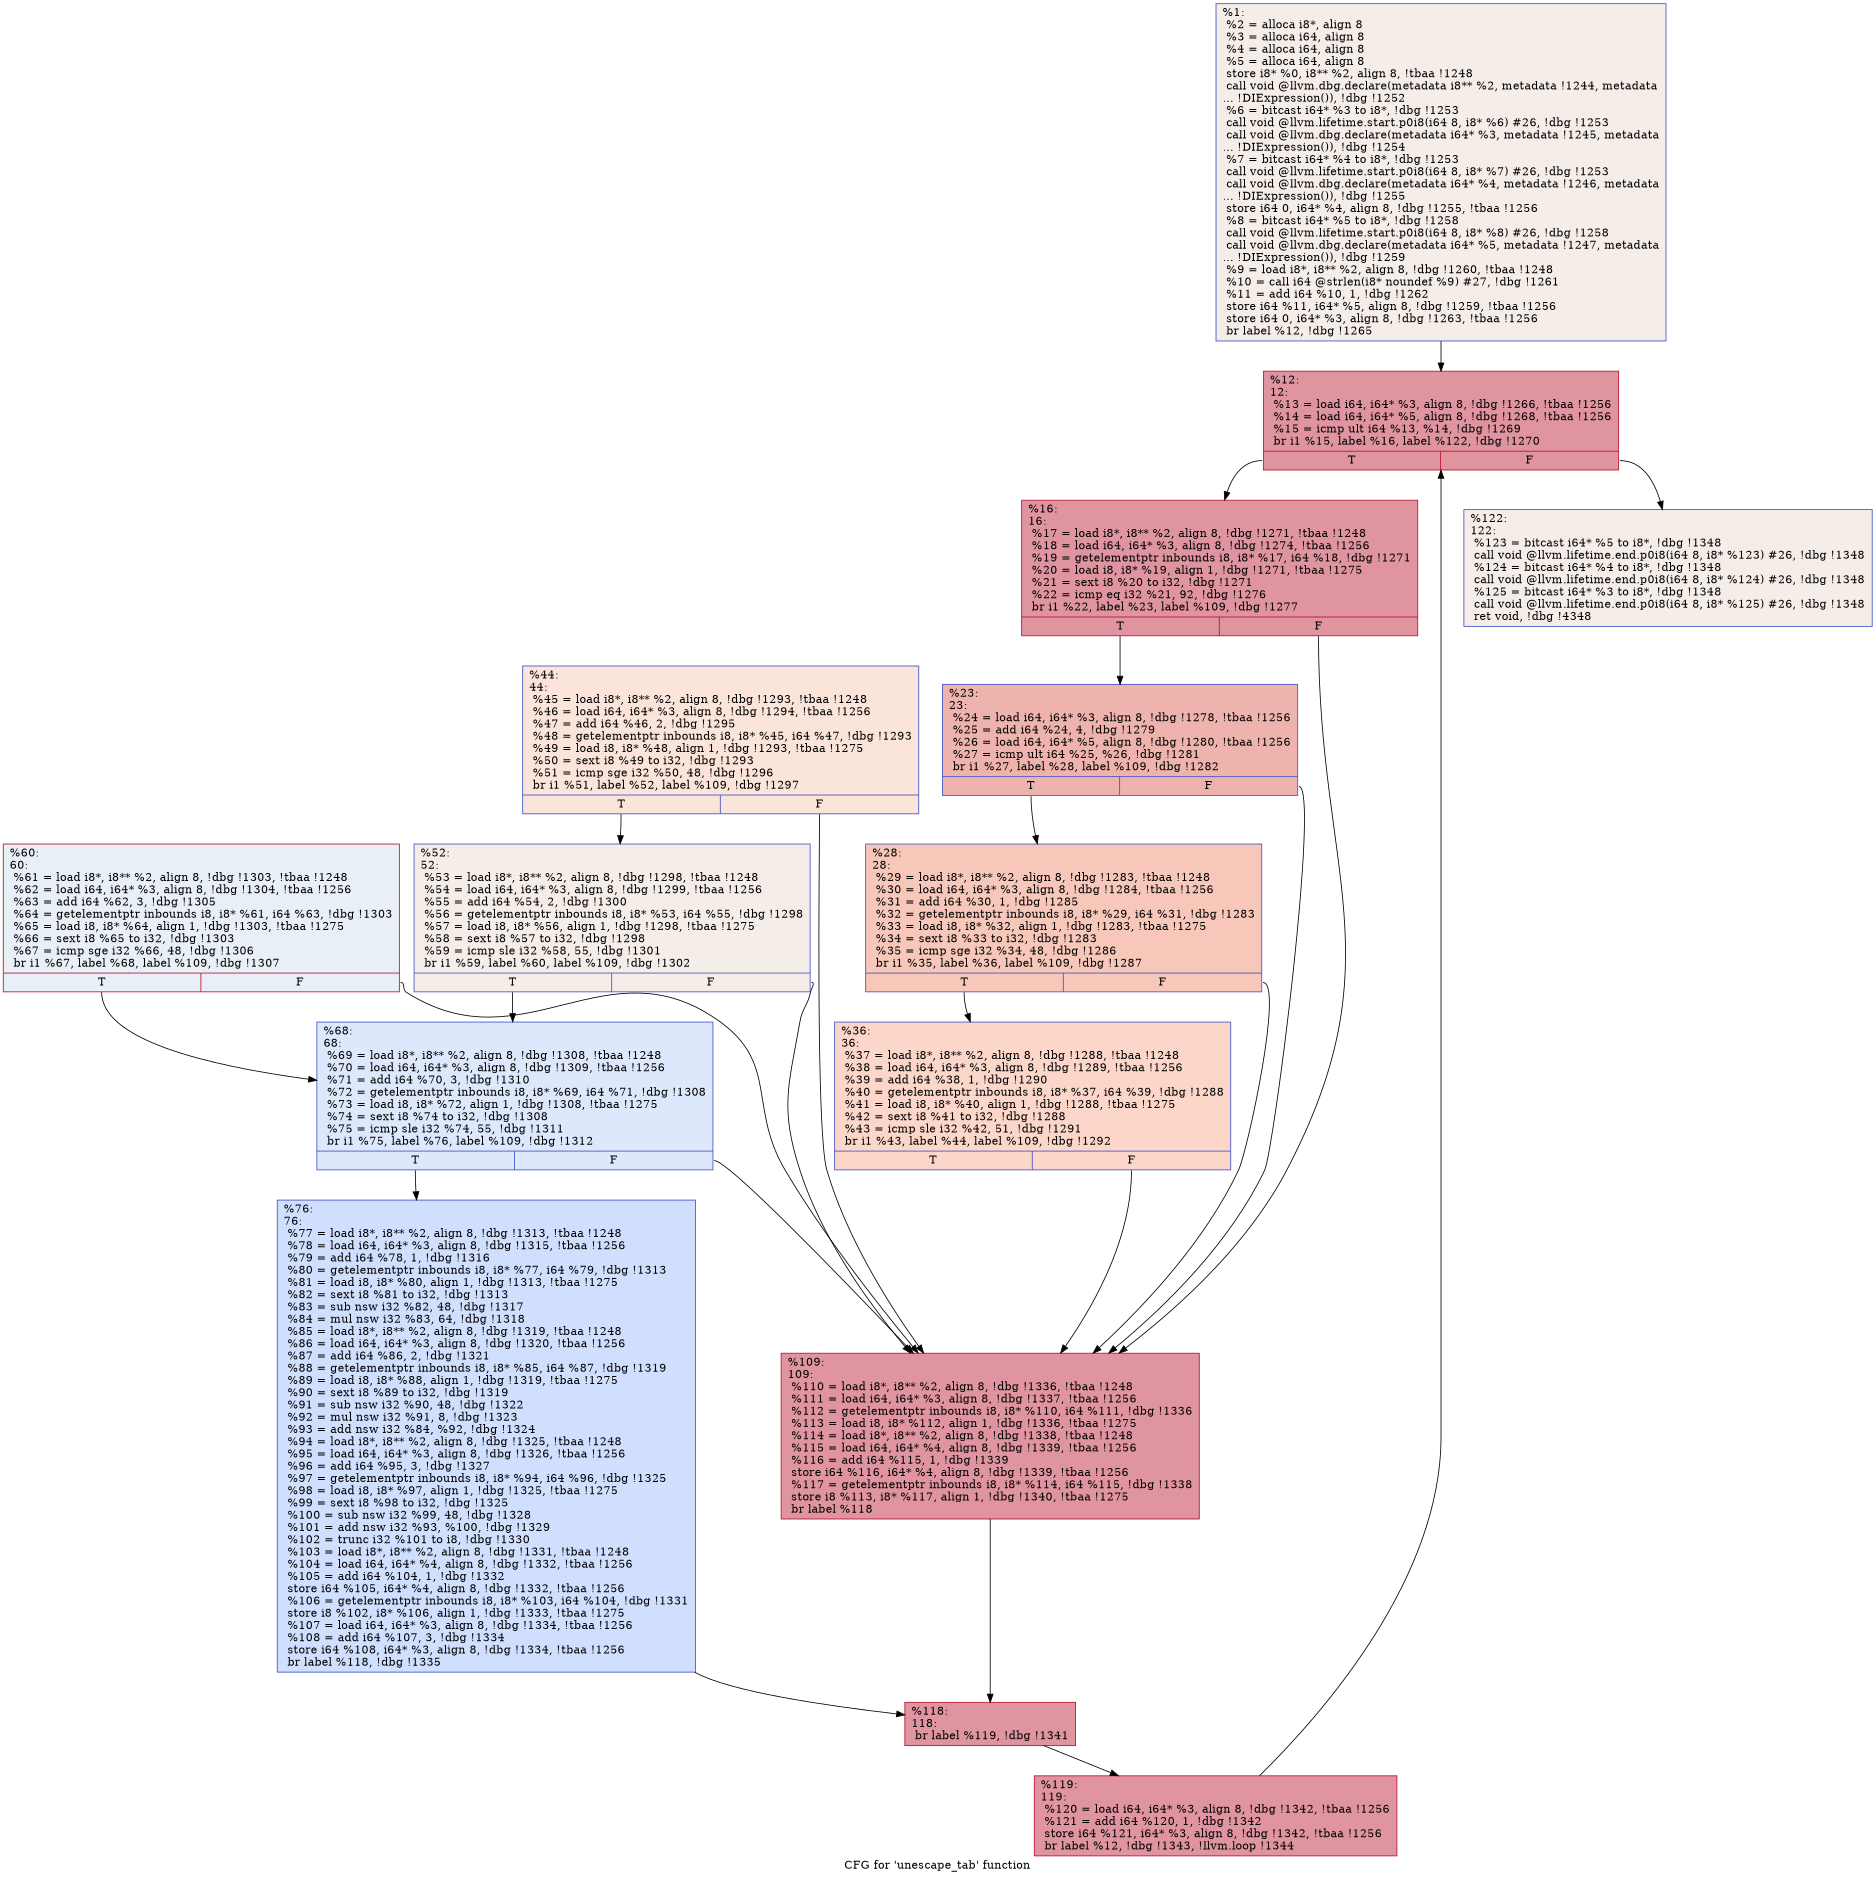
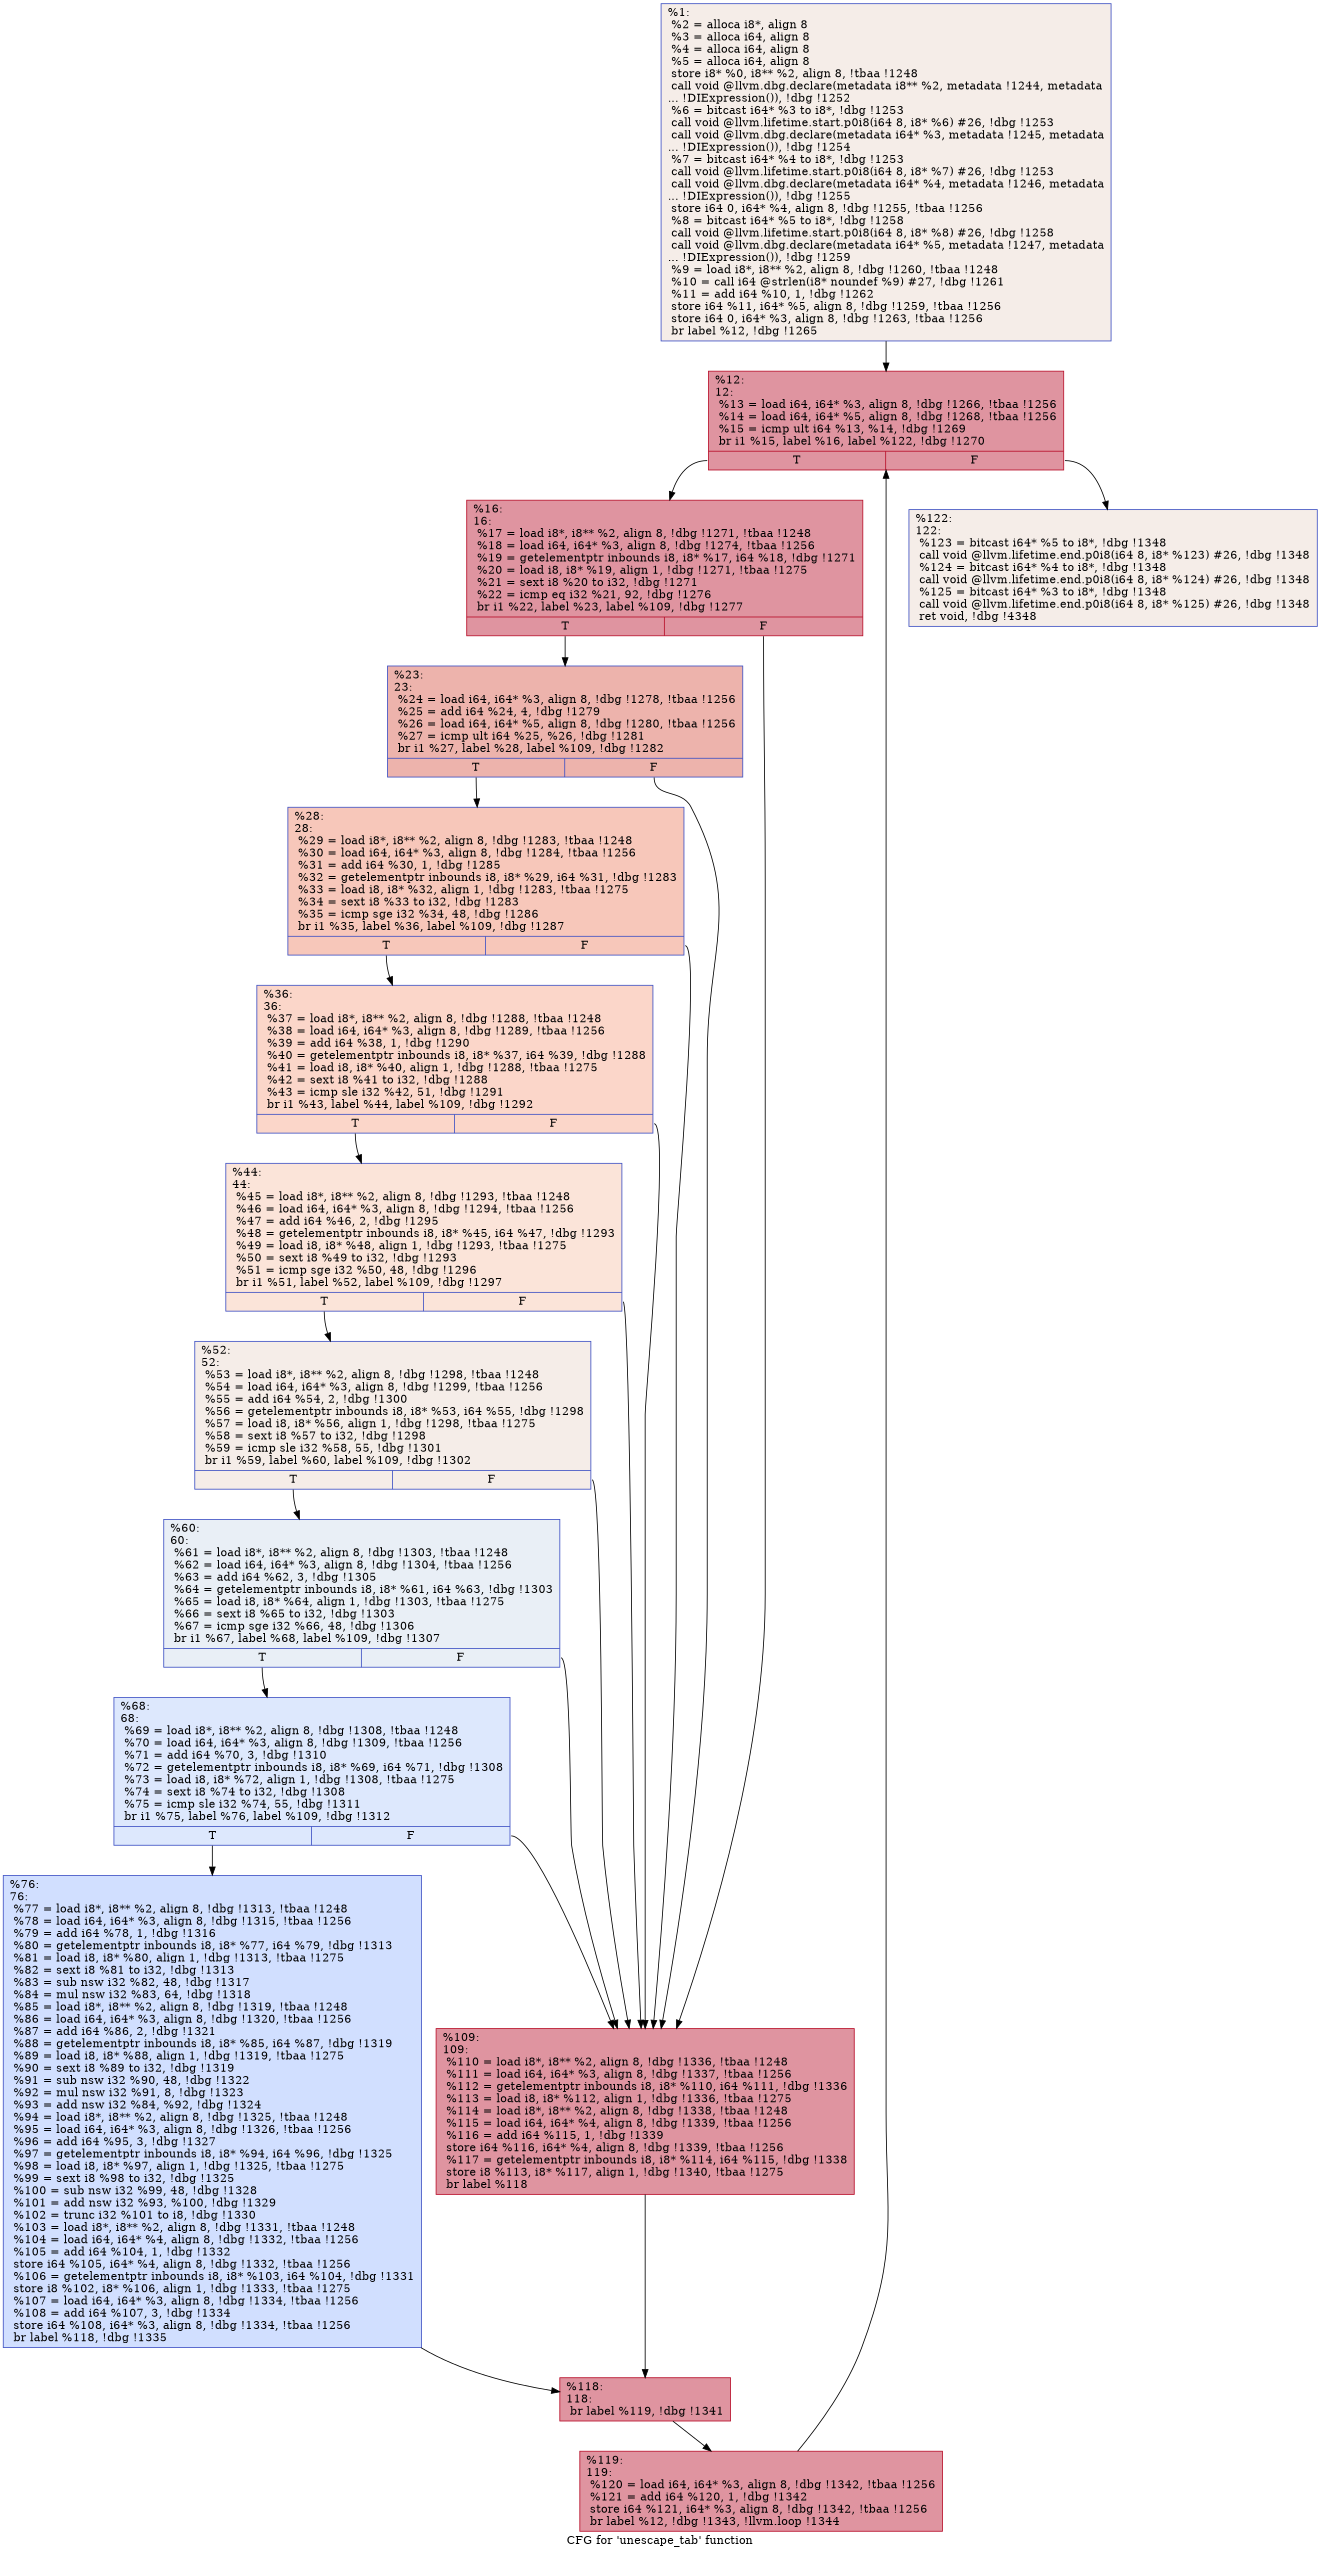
(201, 918) -> (362, 1593)
(512, 1003) -> (294, 1501)
none -> (356, 1145)
